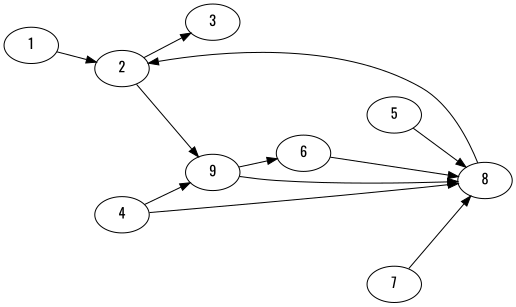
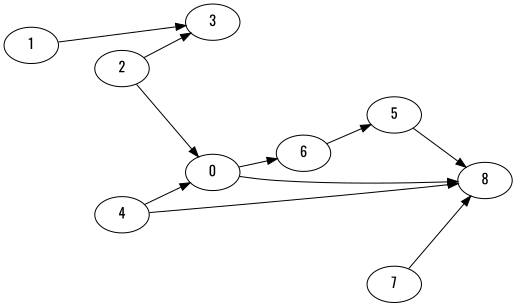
(72, 56) -> (117, 34)
(340, 60) -> none
(389, 166) -> (344, 136)
(213, 172) -> (213, 172)
